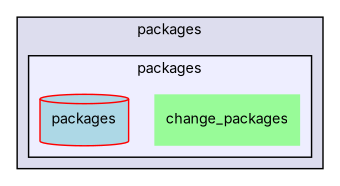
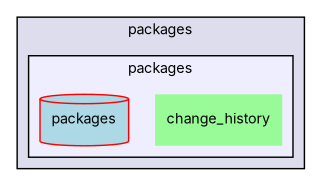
(227, 120) -> (219, 120)
